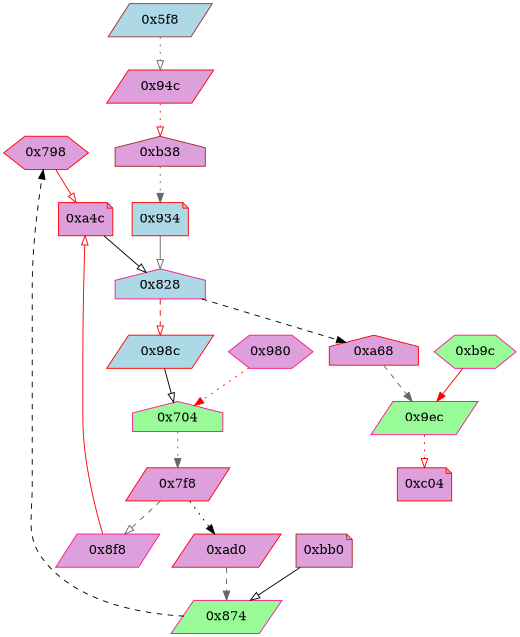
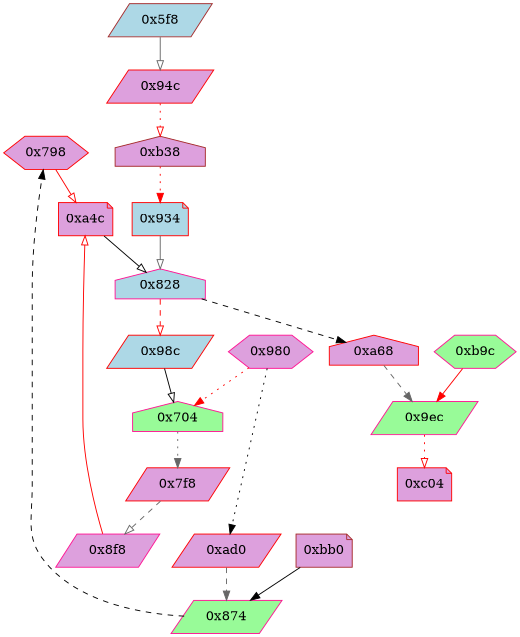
(160, 49) -> (160, 49)
(160, 180) -> (160, 180)
(199, 514) -> (250, 447)
(279, 581) -> (279, 581)
